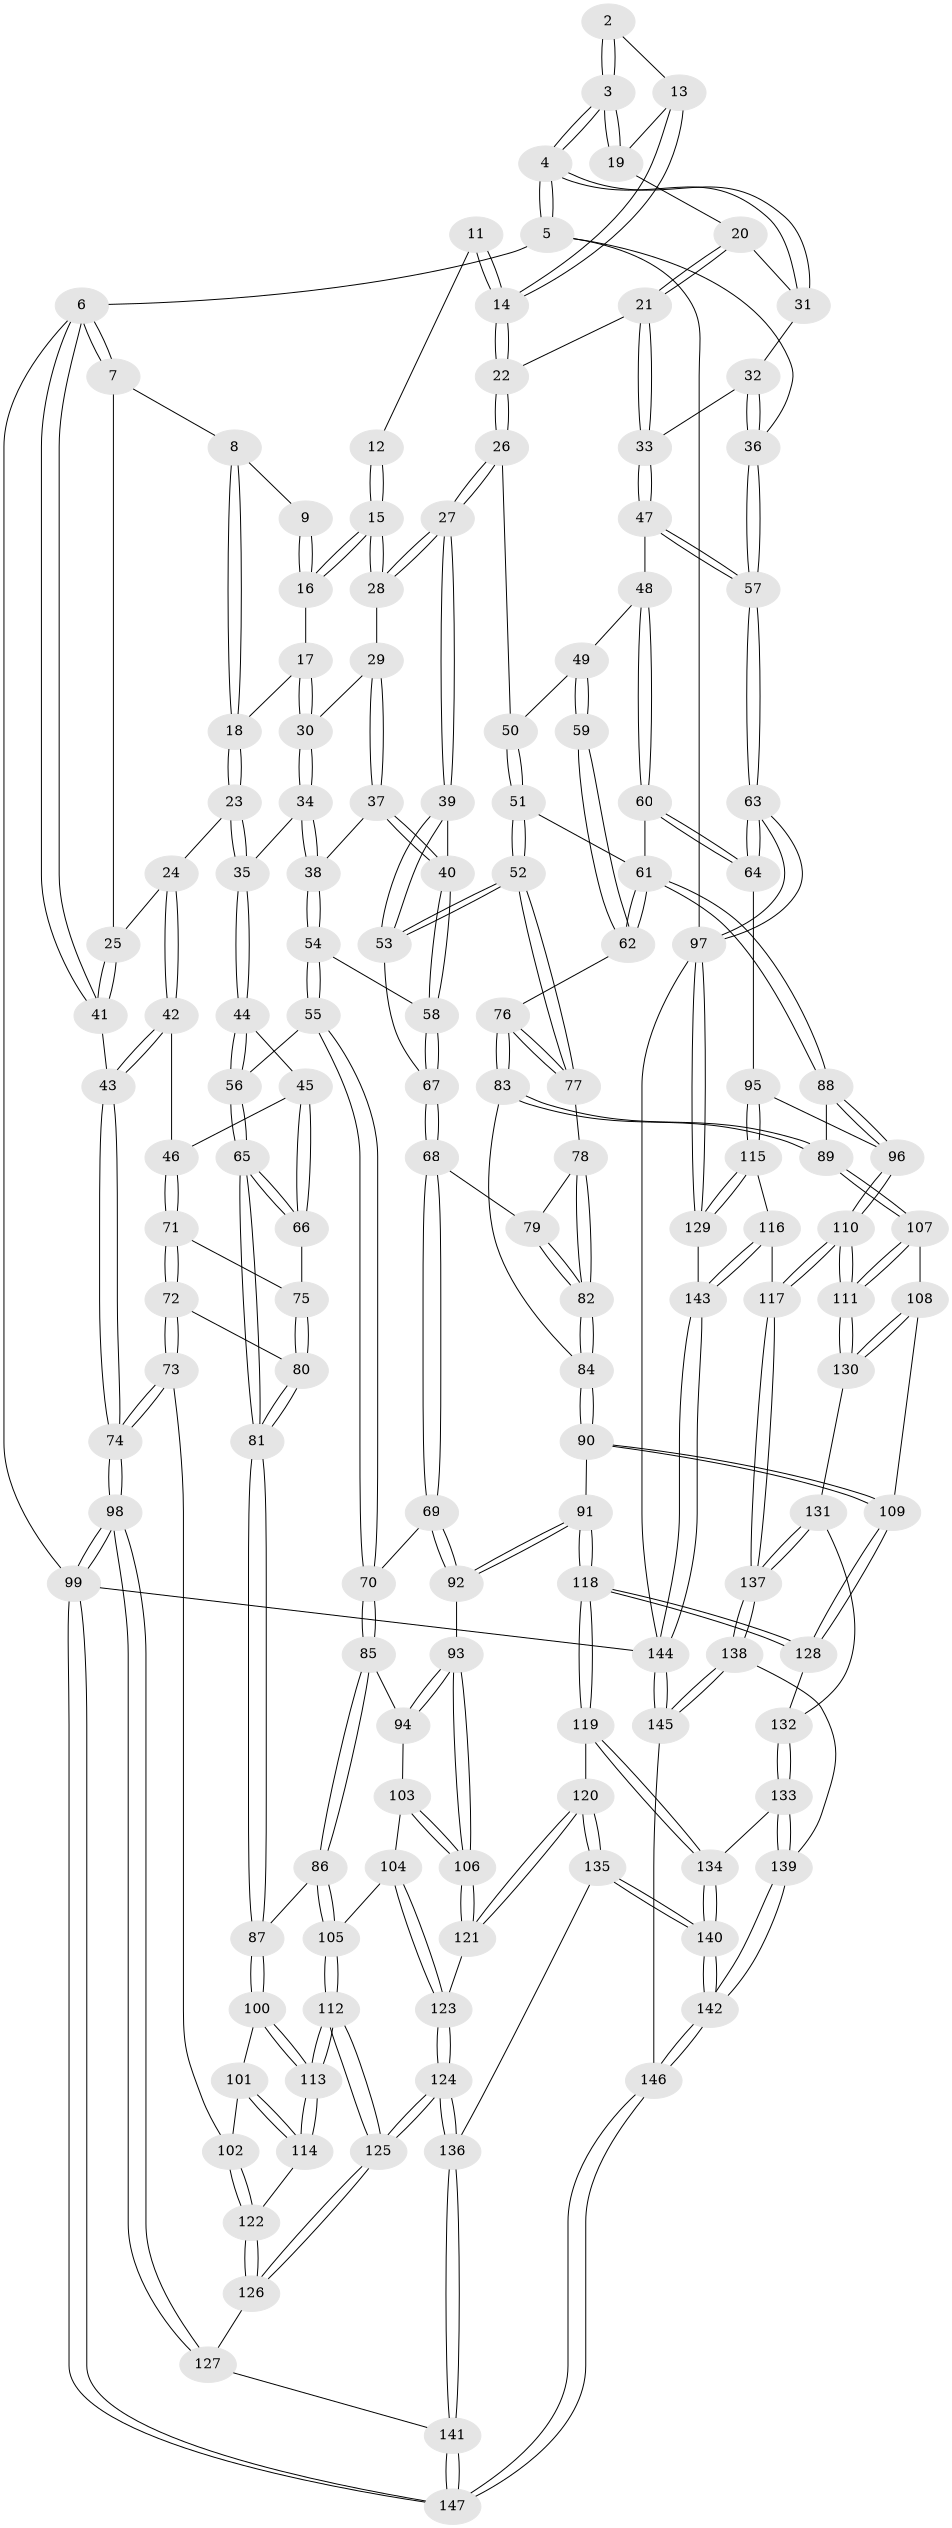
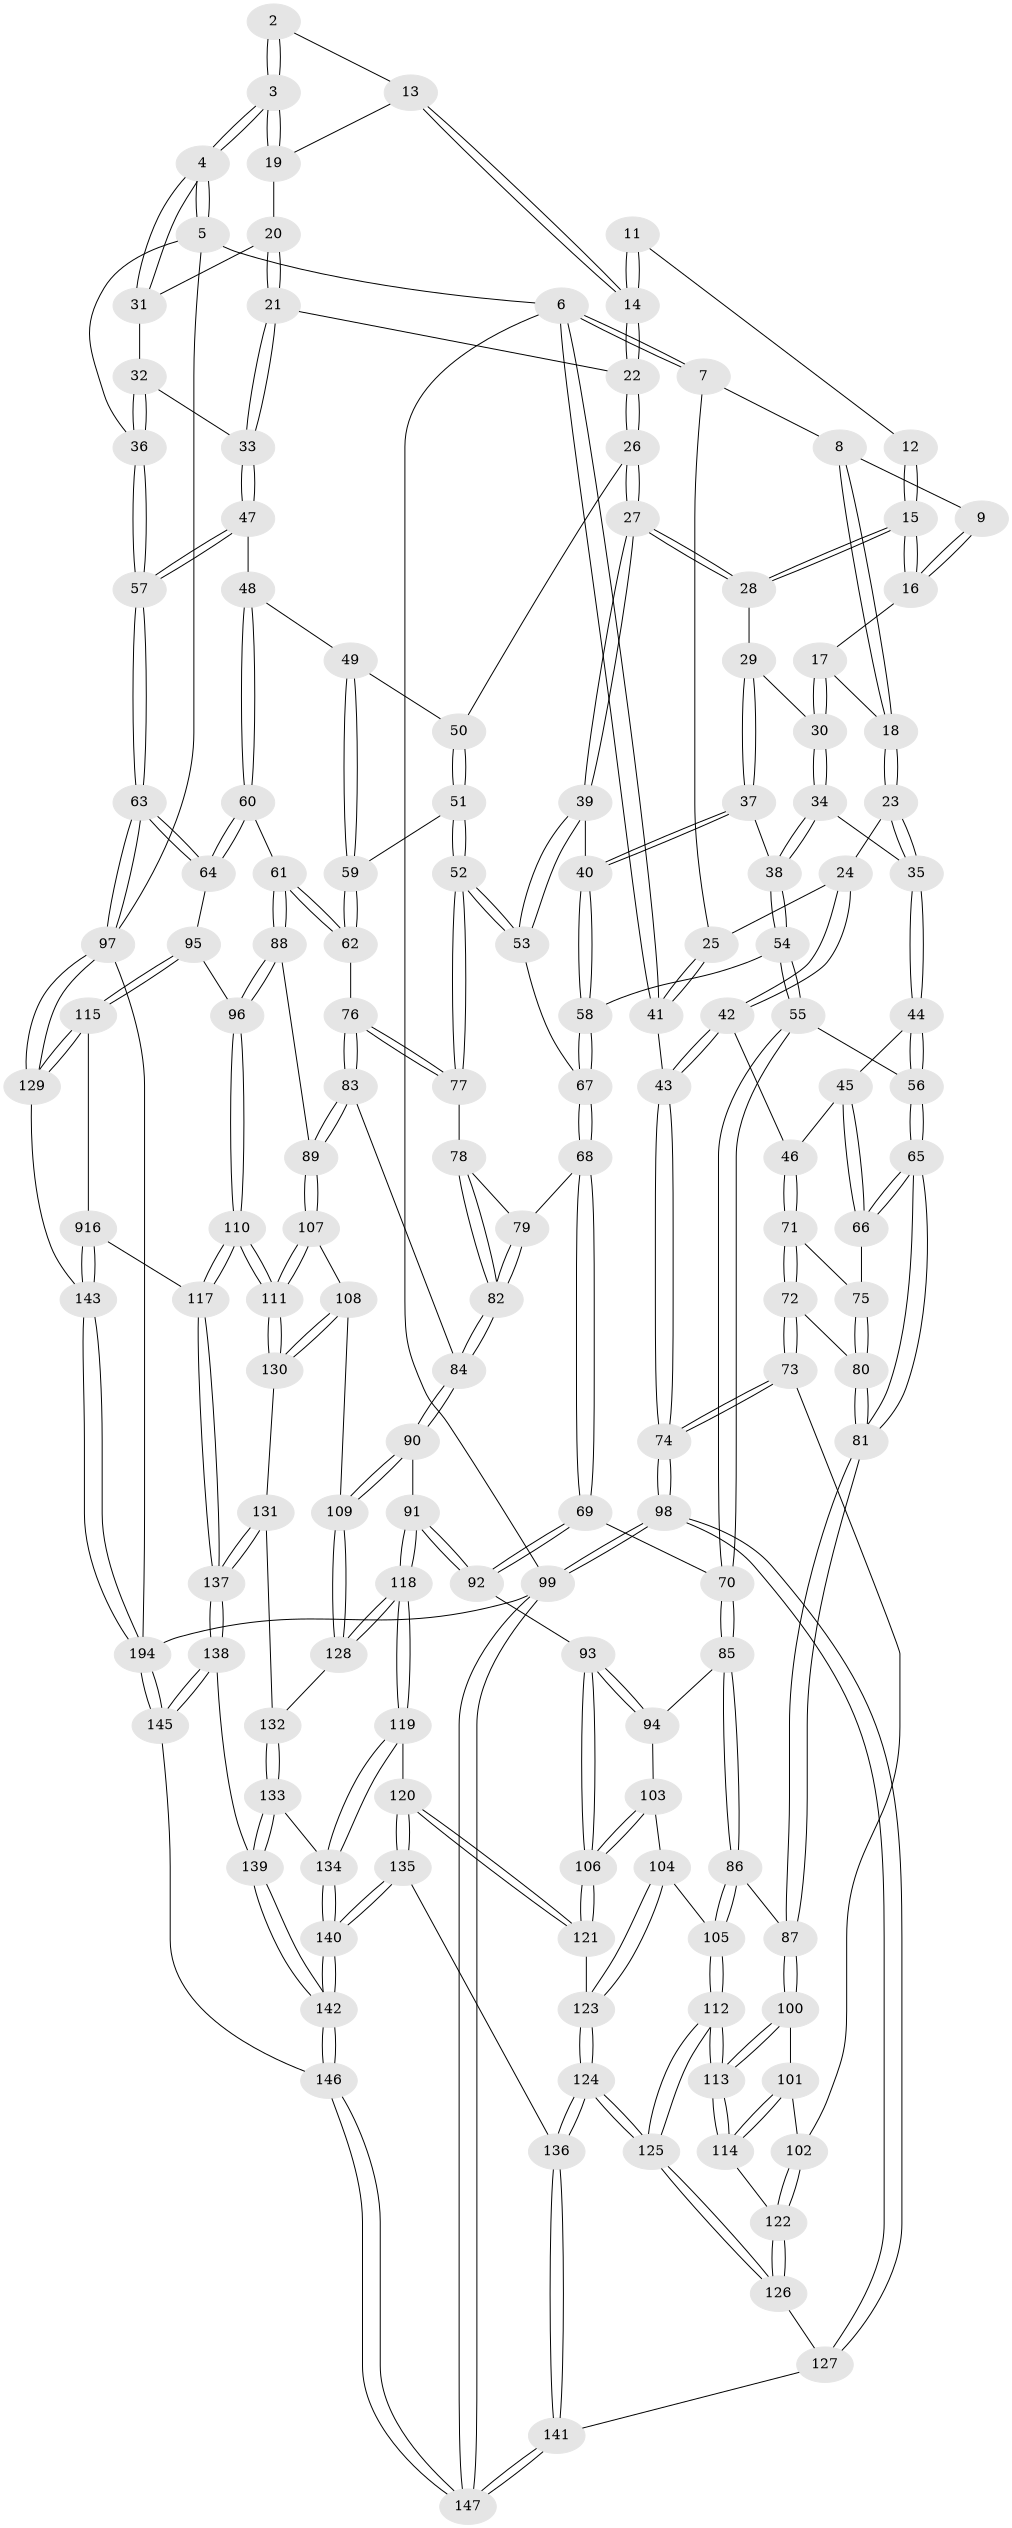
(582, 838) -> (412, 834)
(772, 1229) -> (88, 1229)
(661, 1655) -> (143, 1655)
